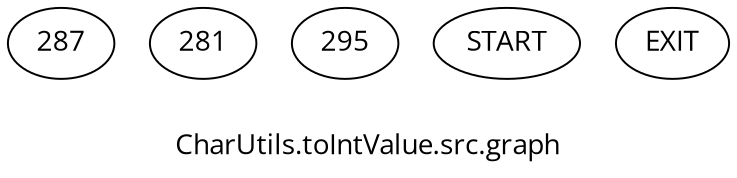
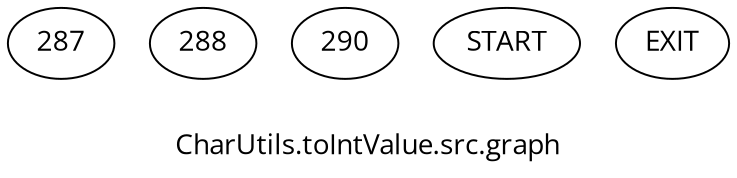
(203, 43) -> (203, 43)
(345, 43) -> (345, 43)
